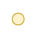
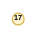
none -> (18, 18)
